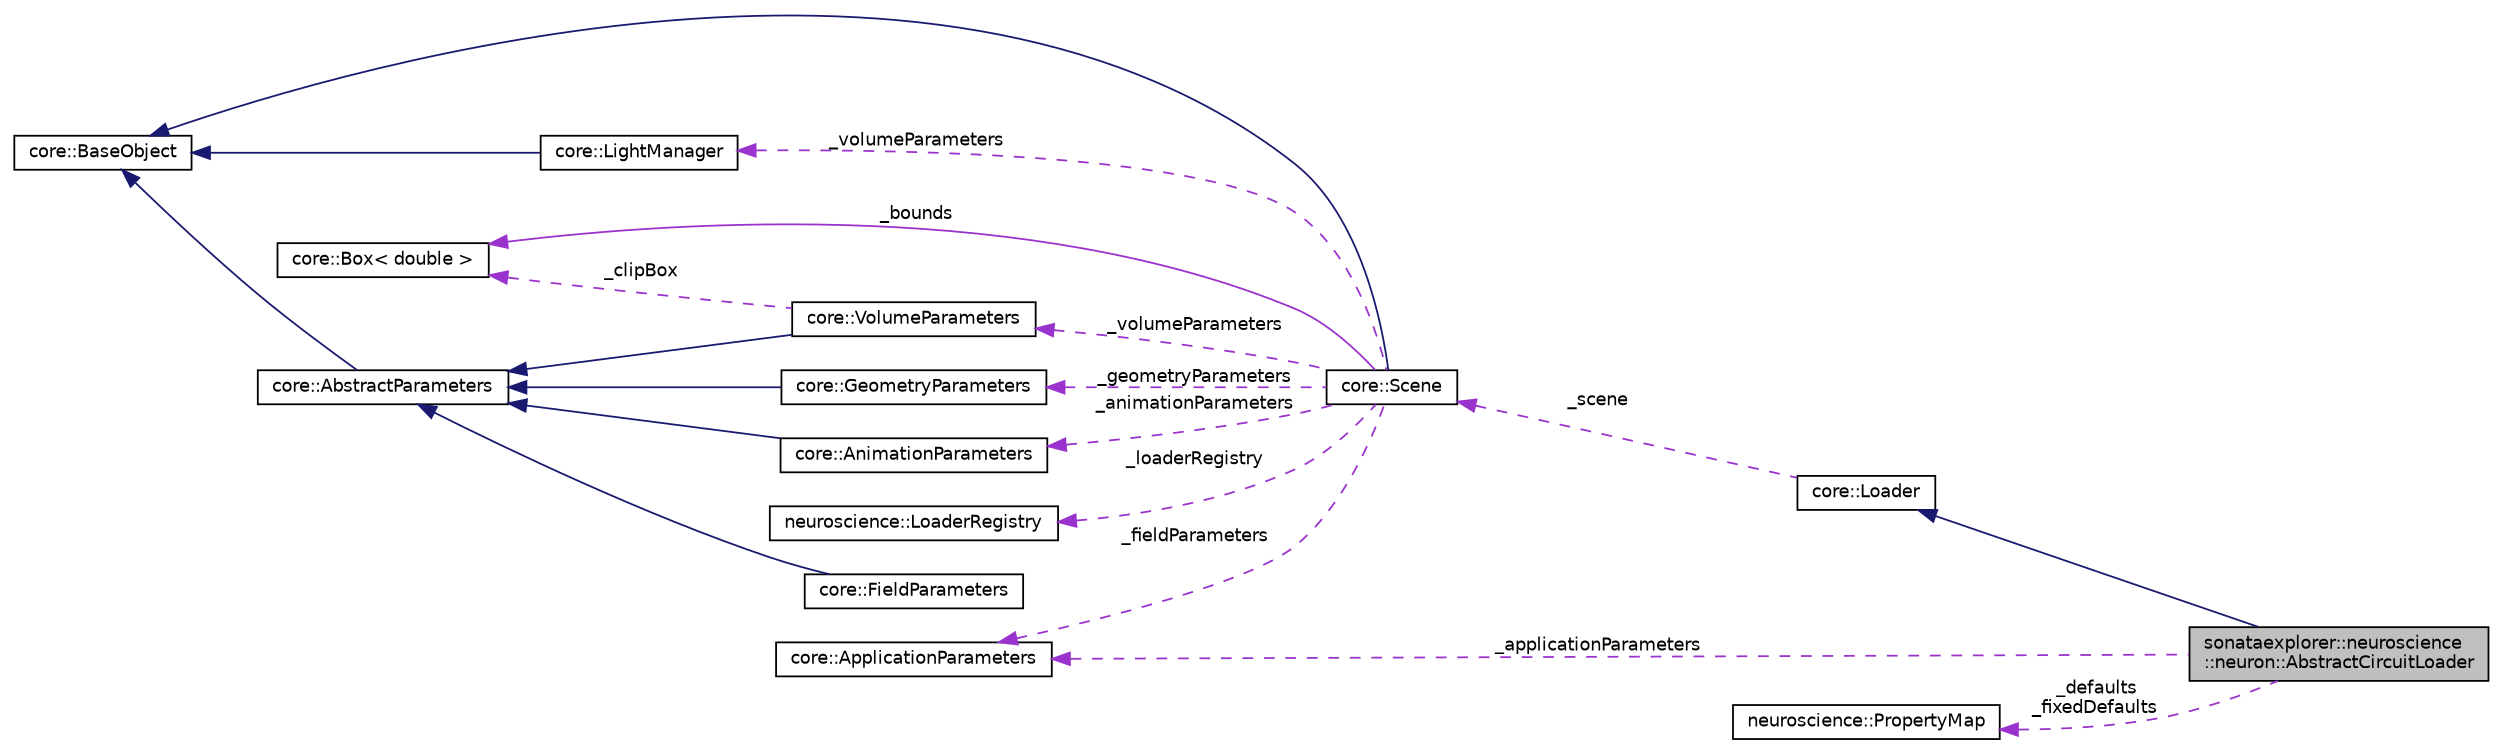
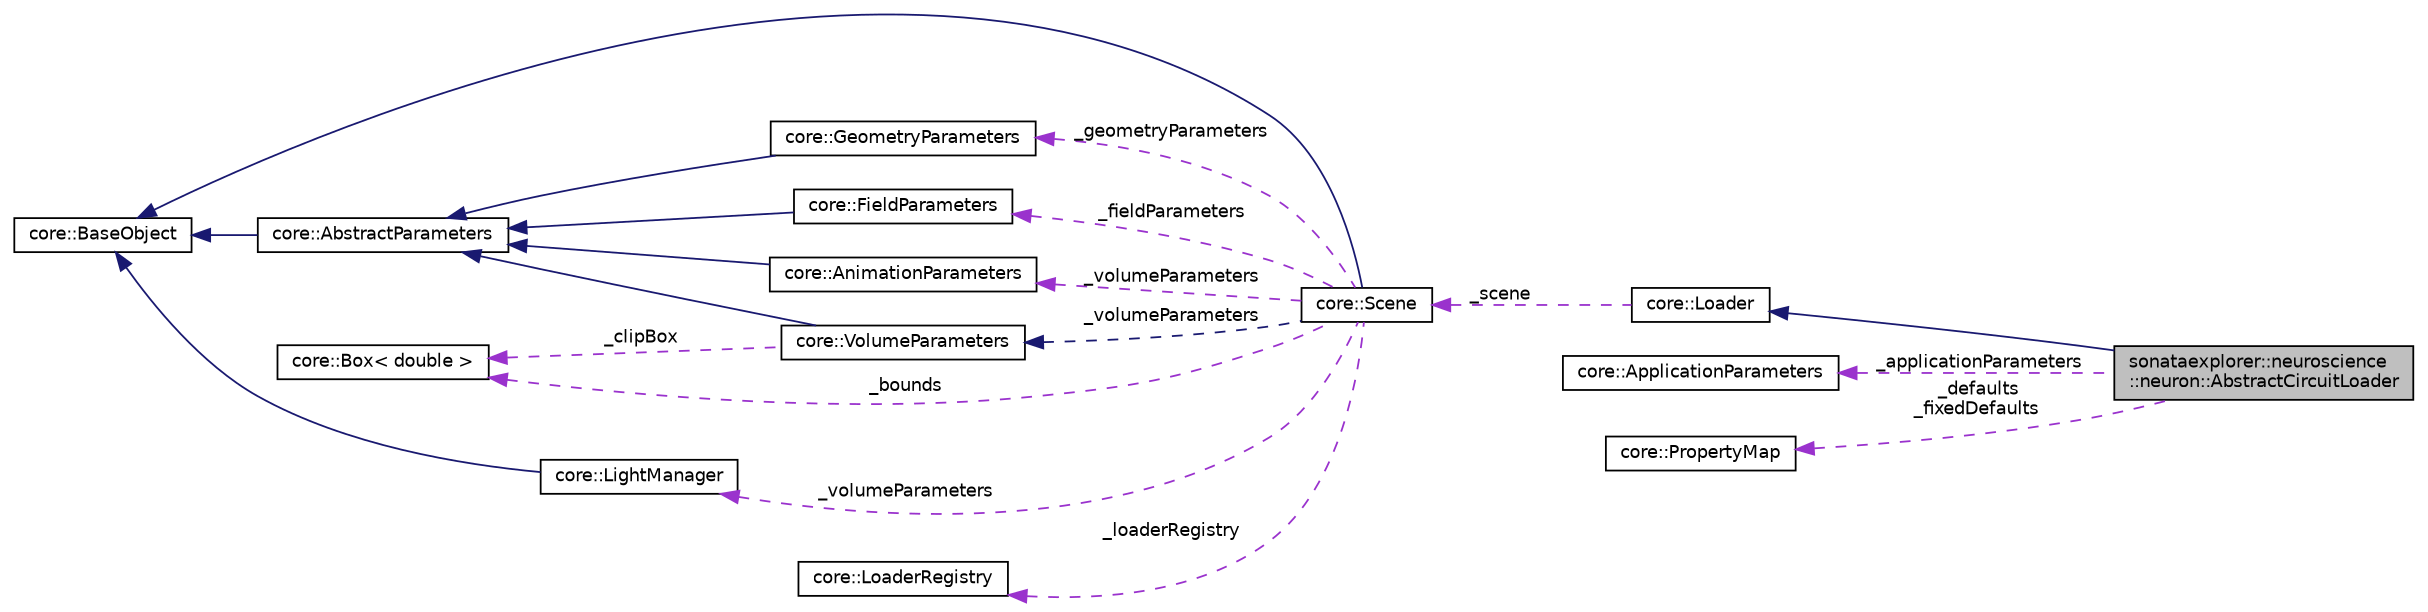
(956, 232) -> (924, 403)
(1193, 346) -> (1173, 336)
(1192, 404) -> (1169, 277)
(914, 523) -> (903, 579)
(1240, 575) -> (1186, 239)
(1866, 722) -> (1701, 454)
